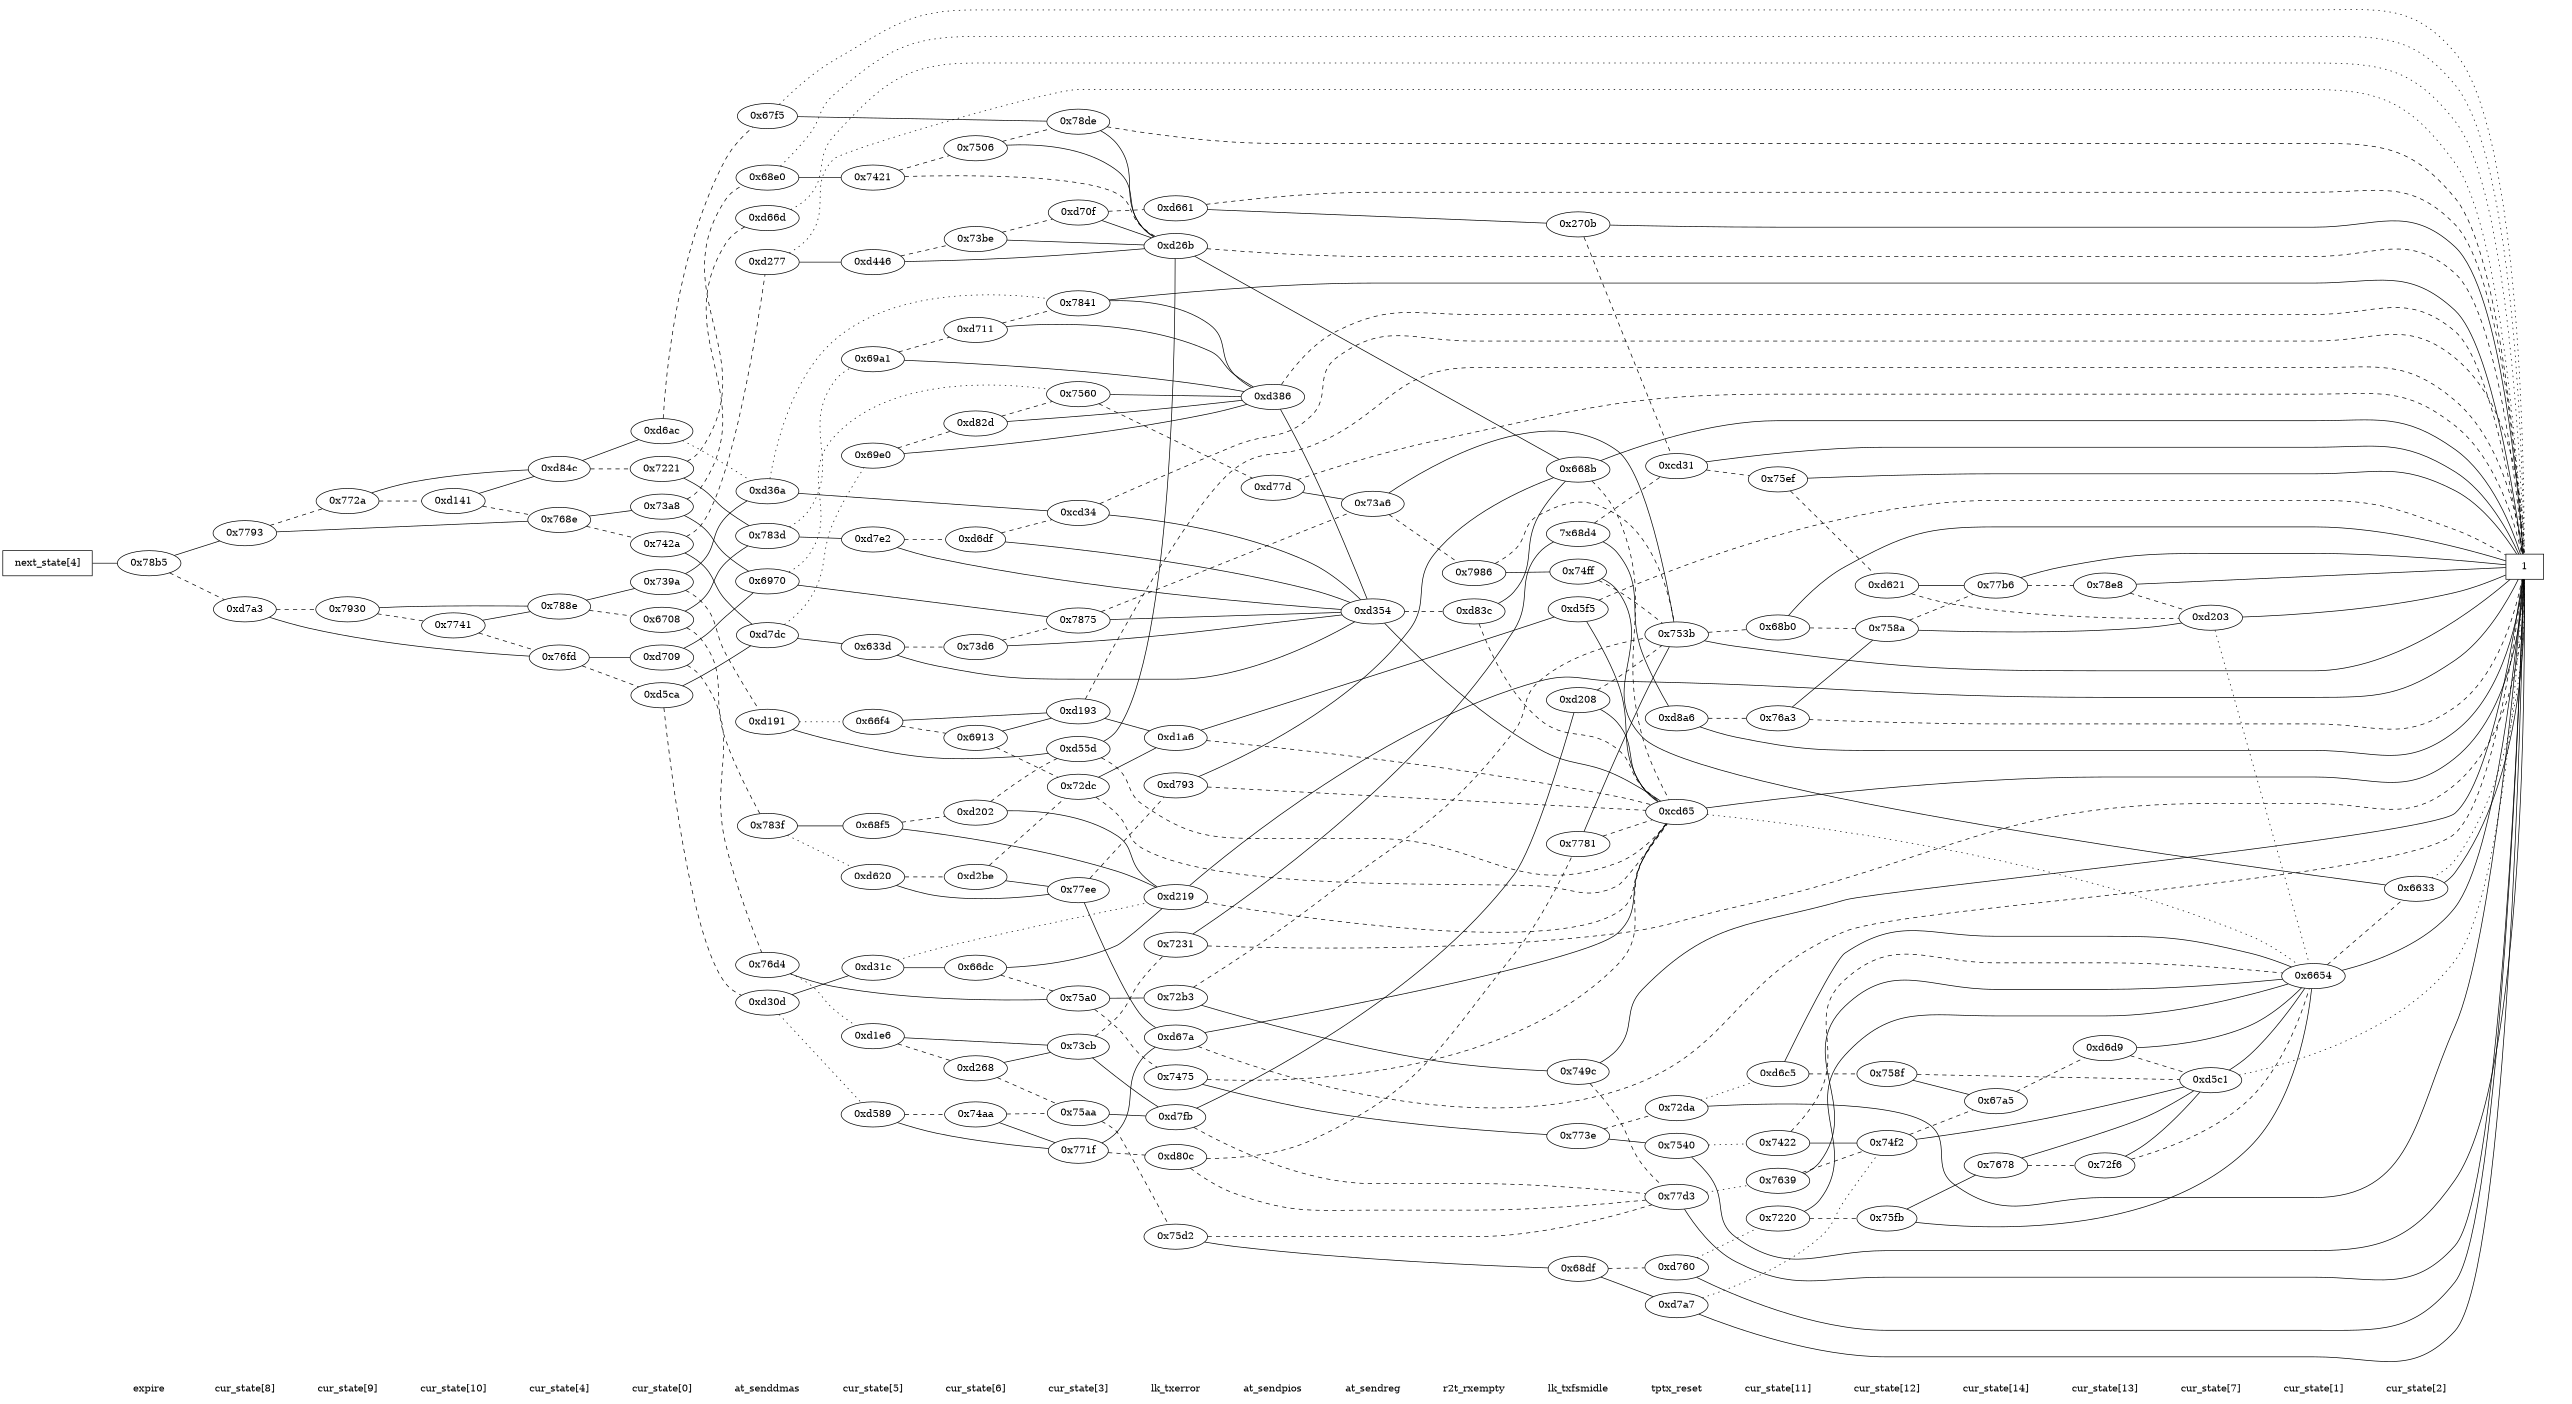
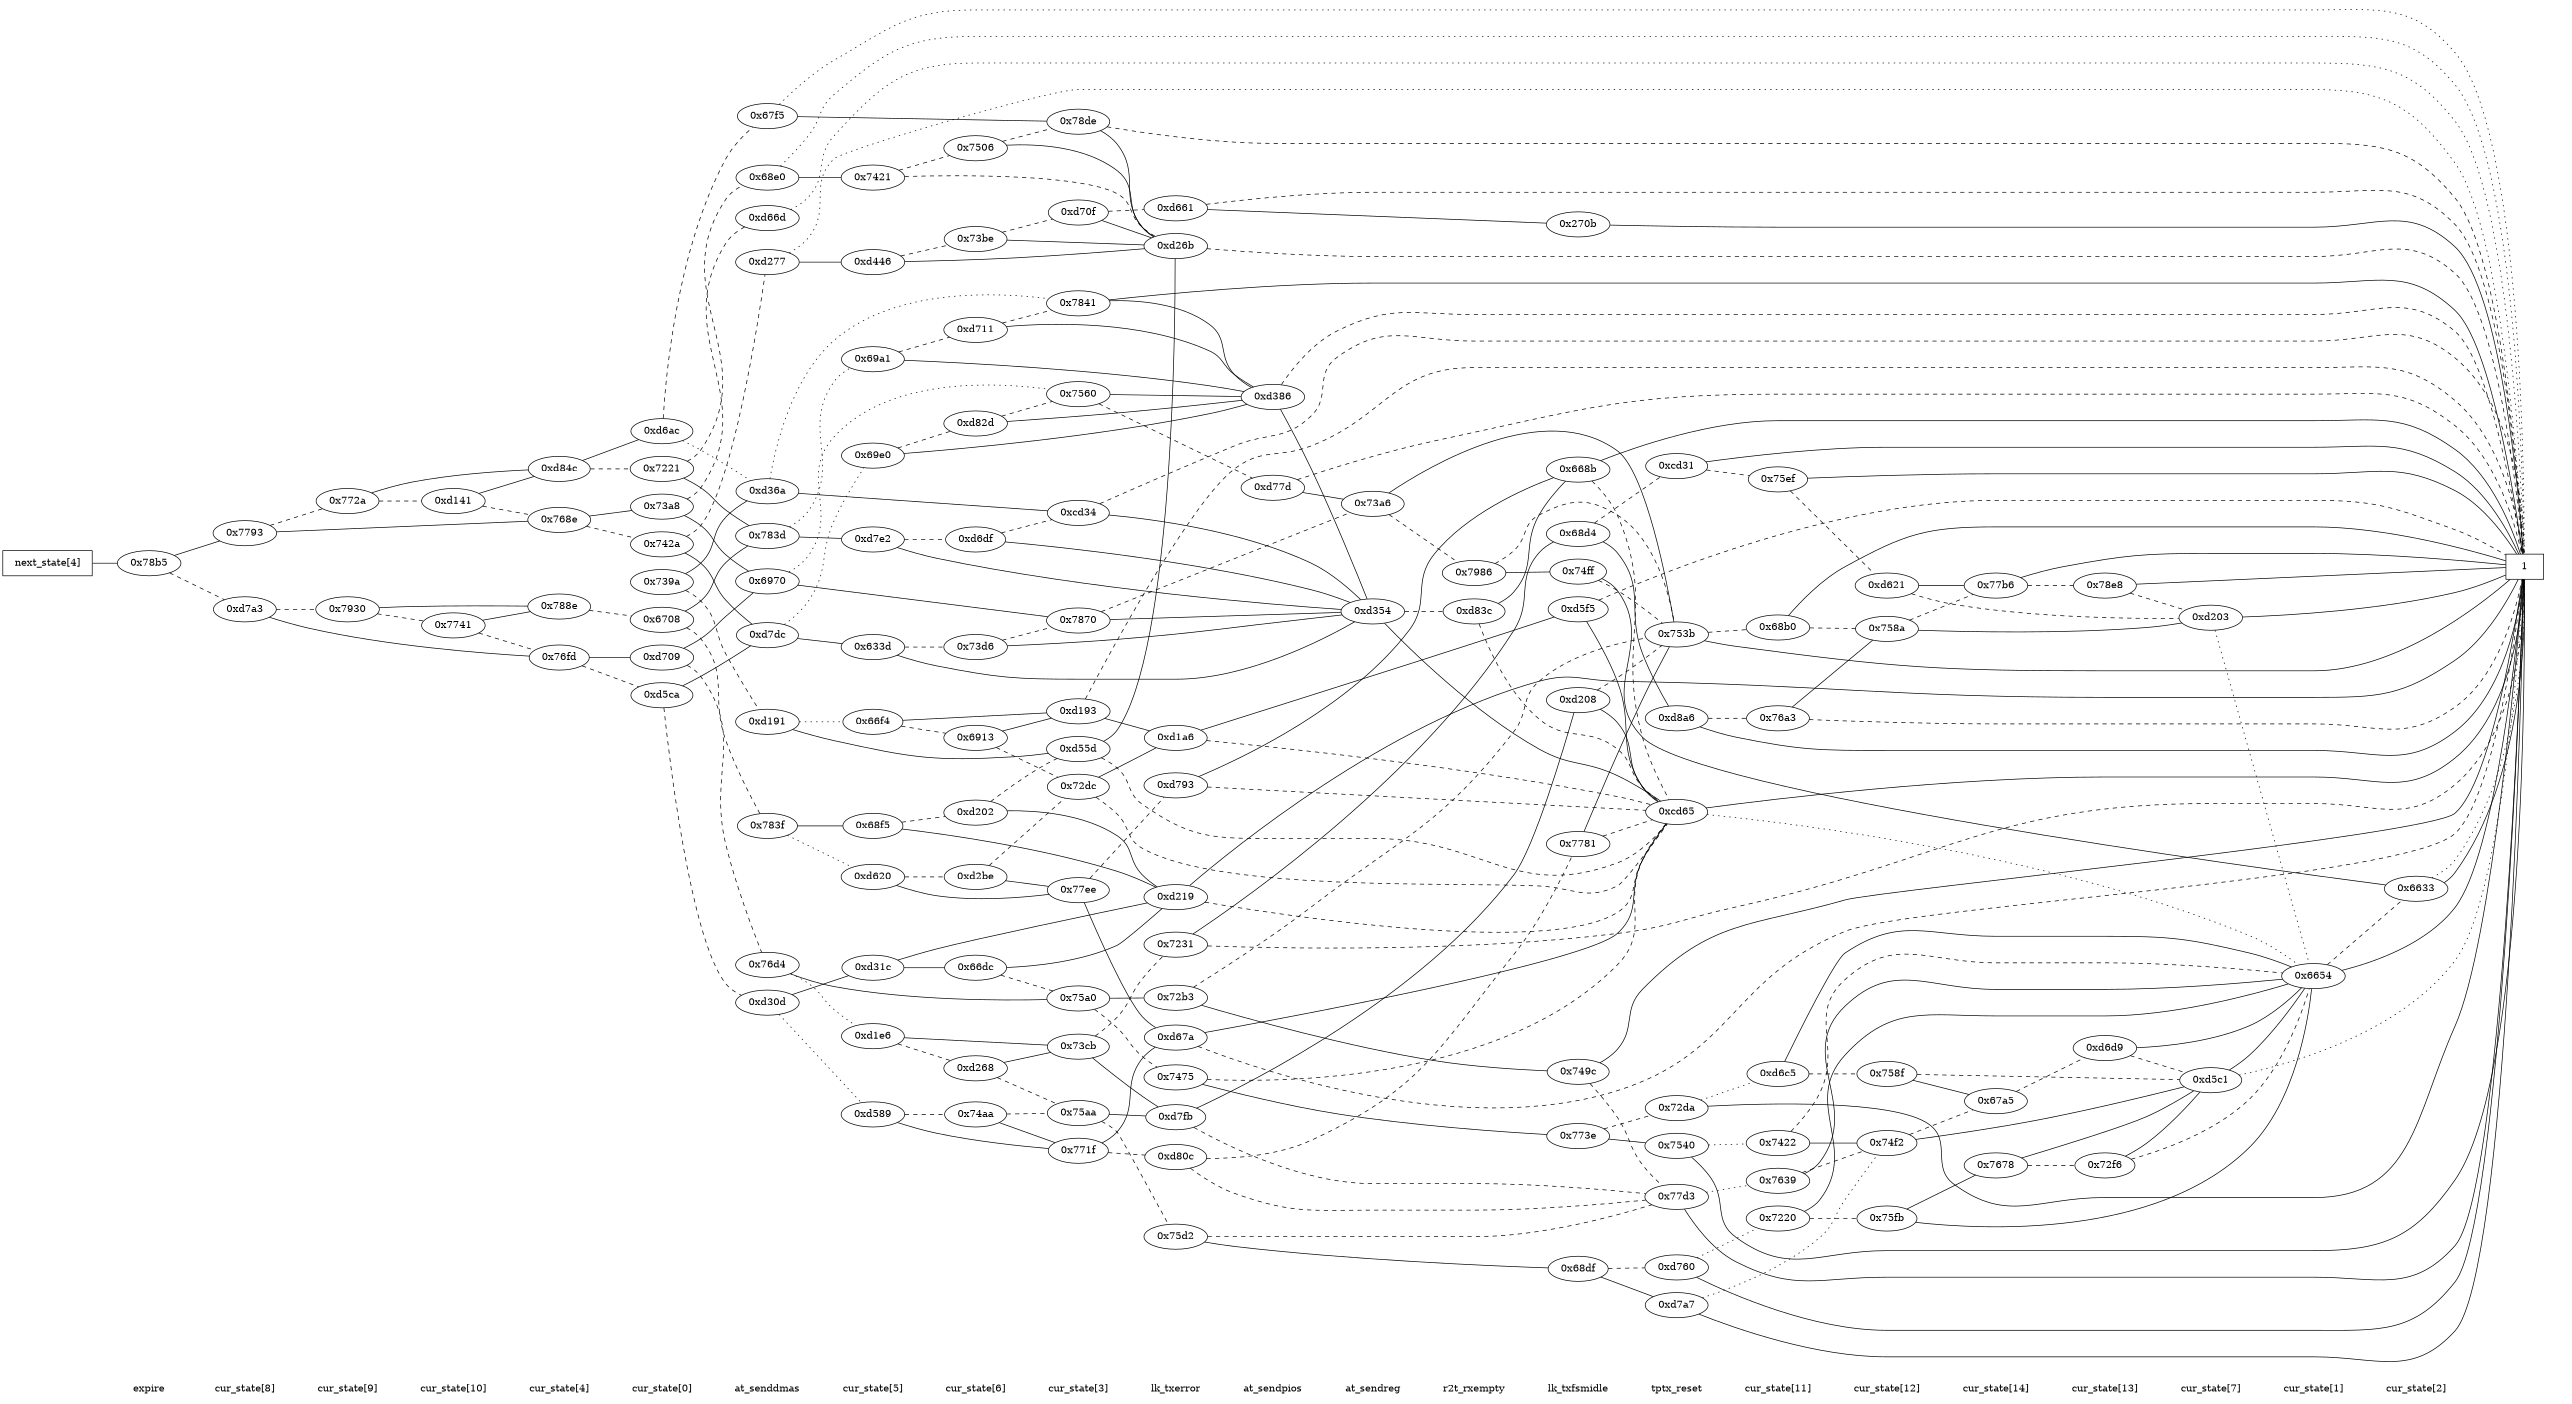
(1627, 345) -> none
(1377, 358) -> none
(1578, 534) -> (1578, 534)
(611, 594) -> none
(1078, 621) -> (1078, 621)
(1022, 929) -> (1022, 929)
